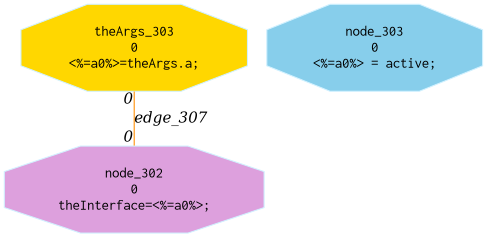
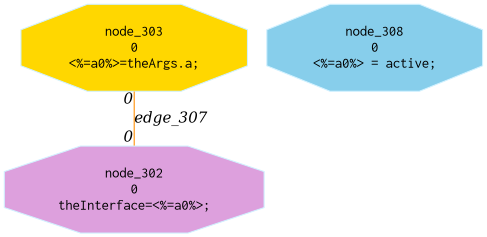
(134, 48) -> (134, 48)
(375, 48) -> (375, 48)
